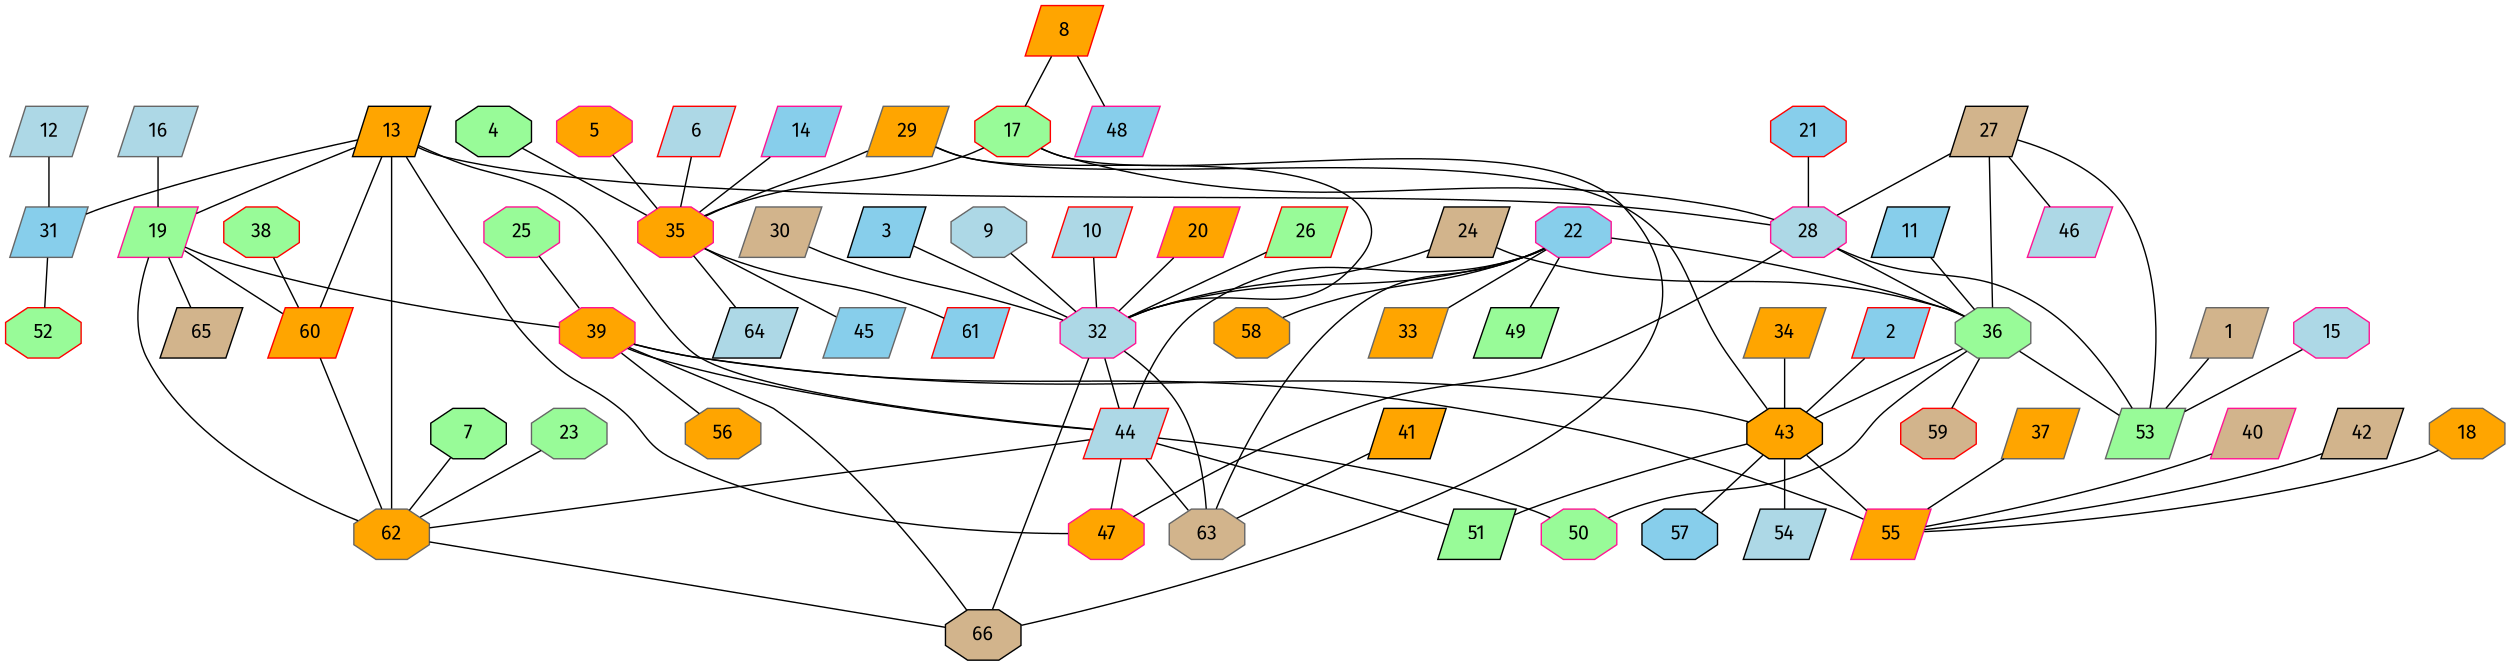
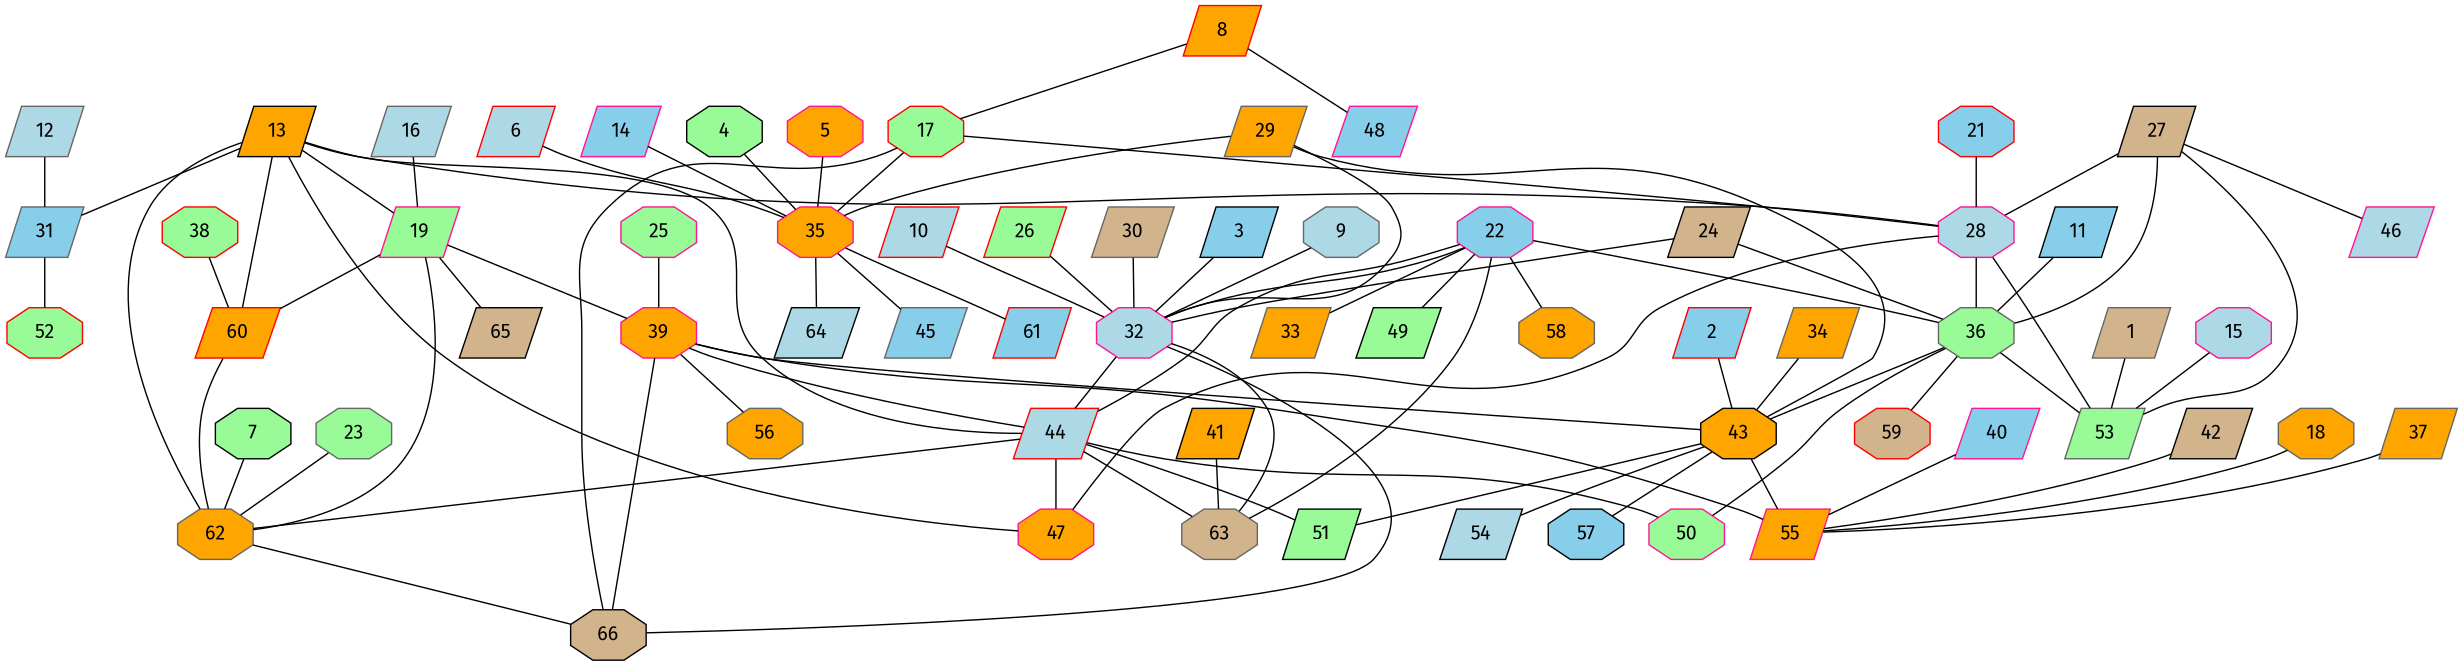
(1199, 232) -> none
(2253, 434) -> (1997, 434)
